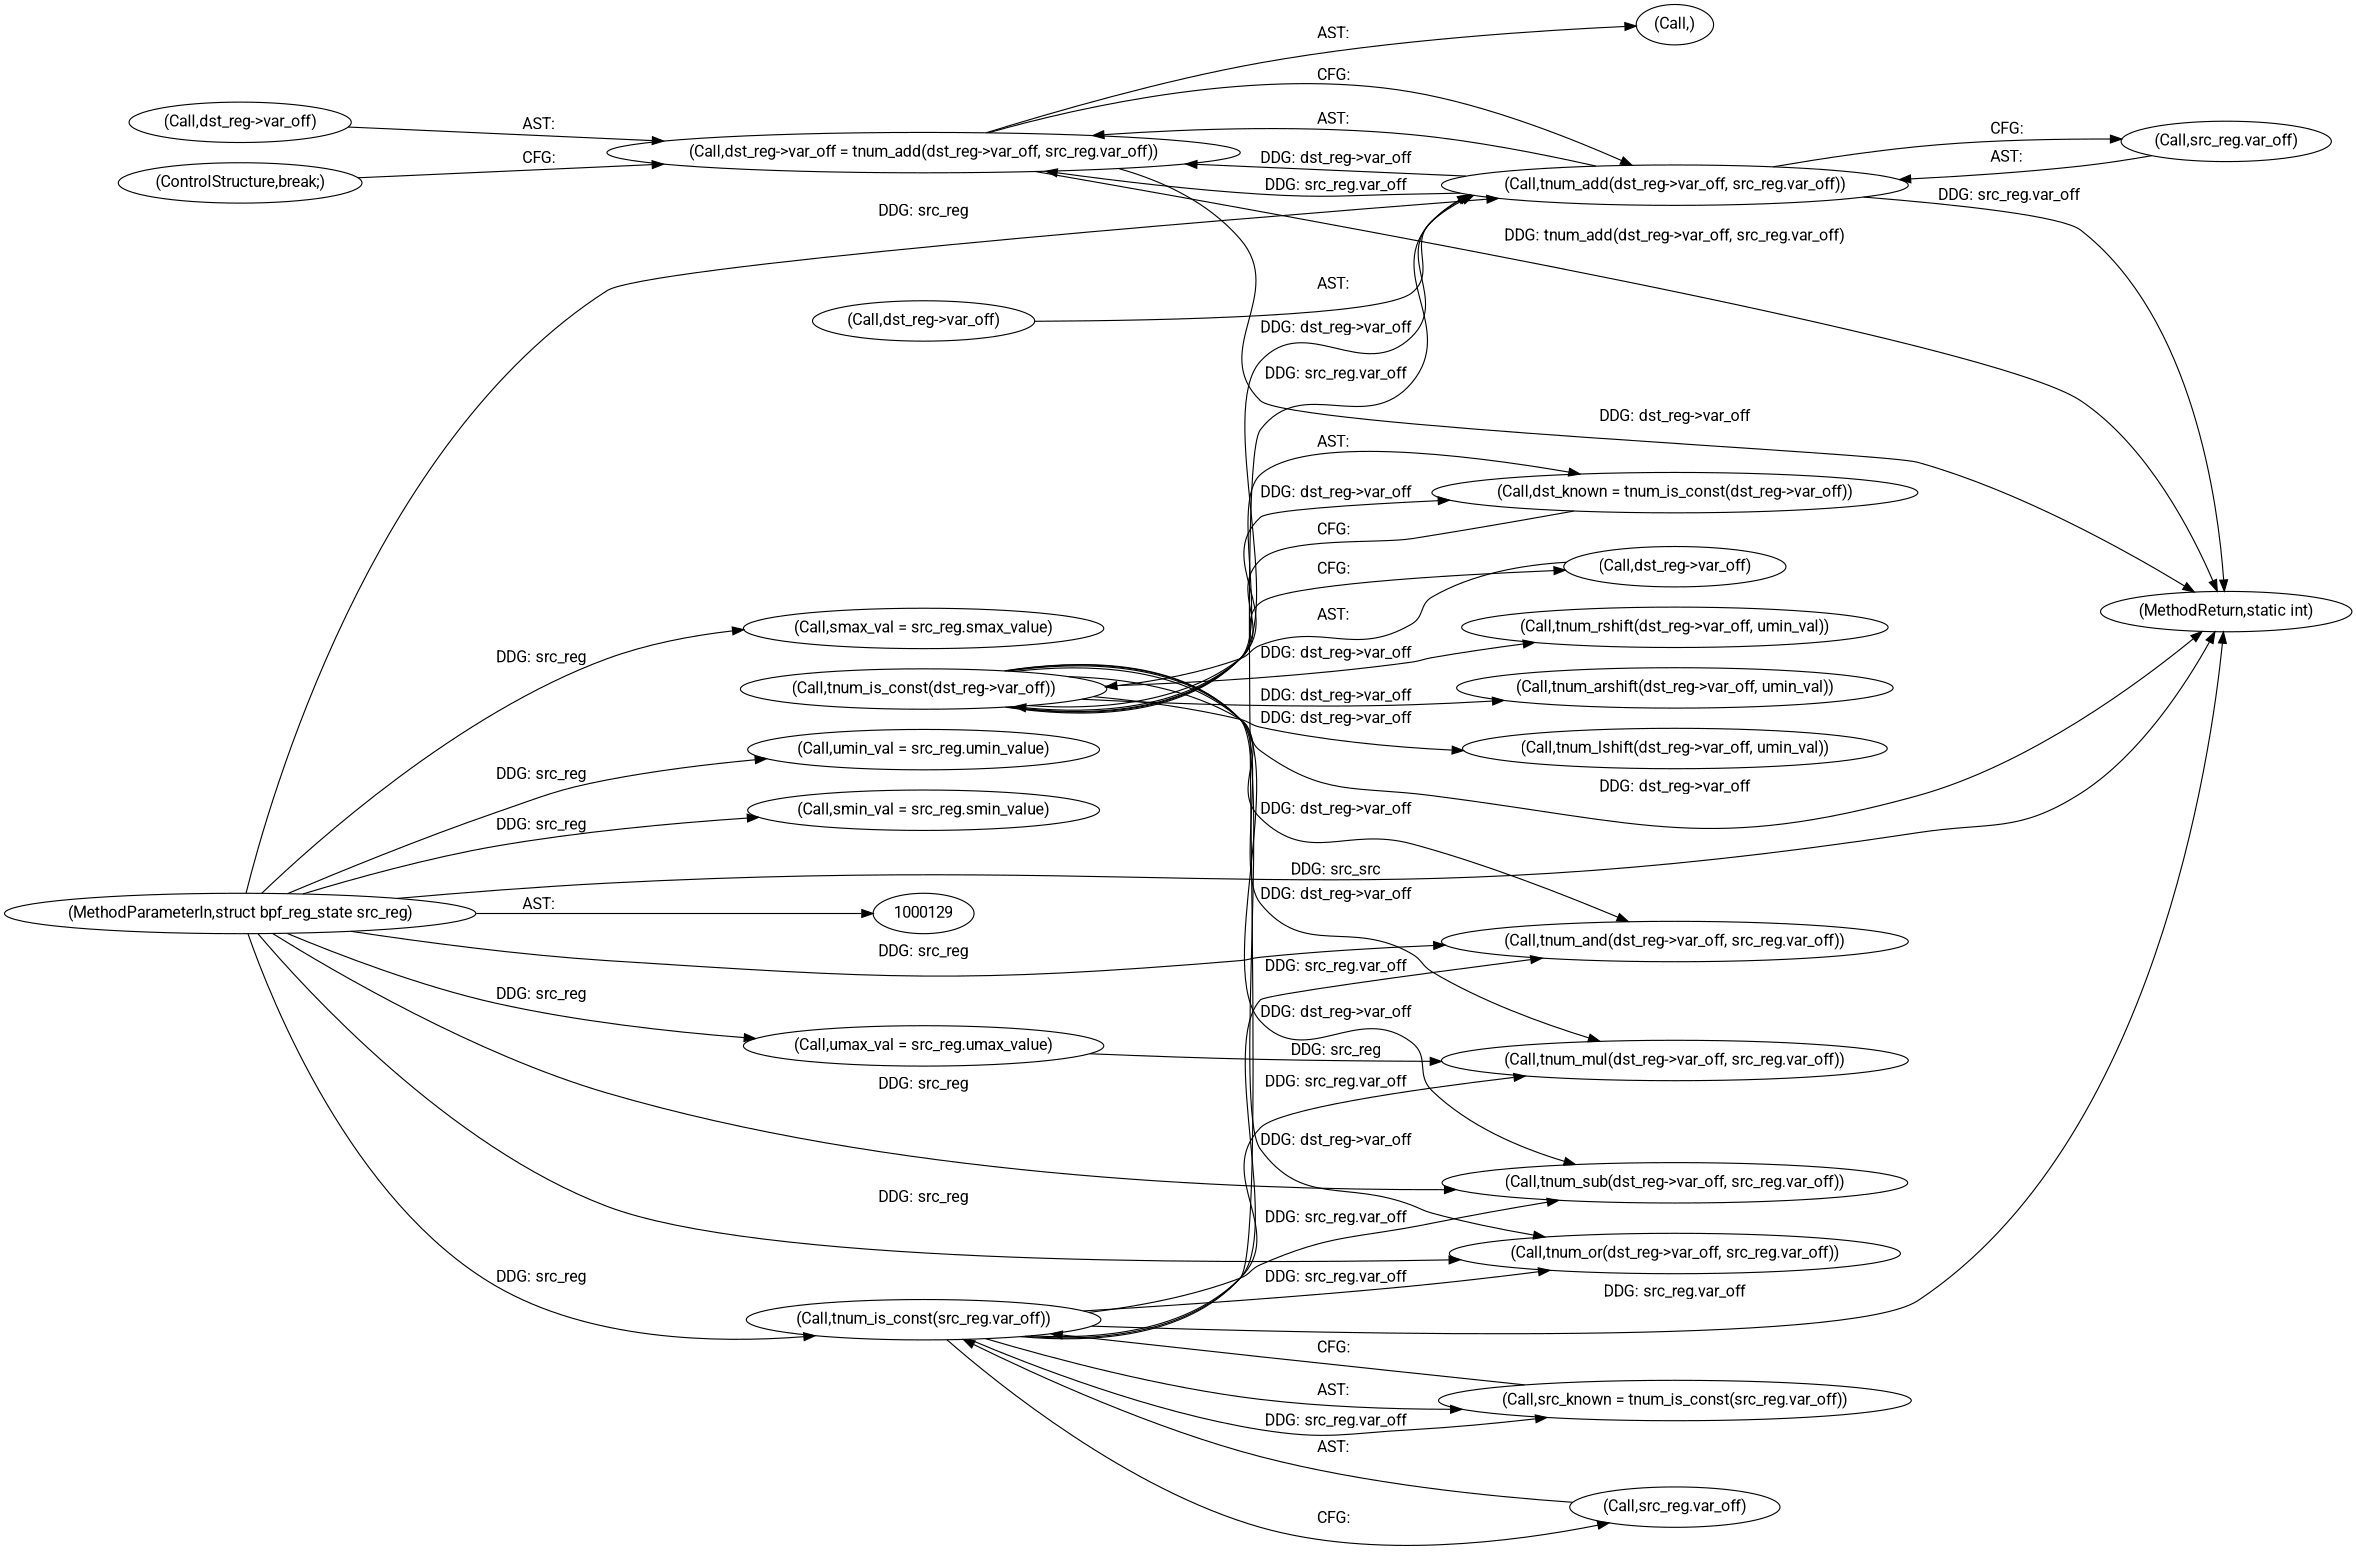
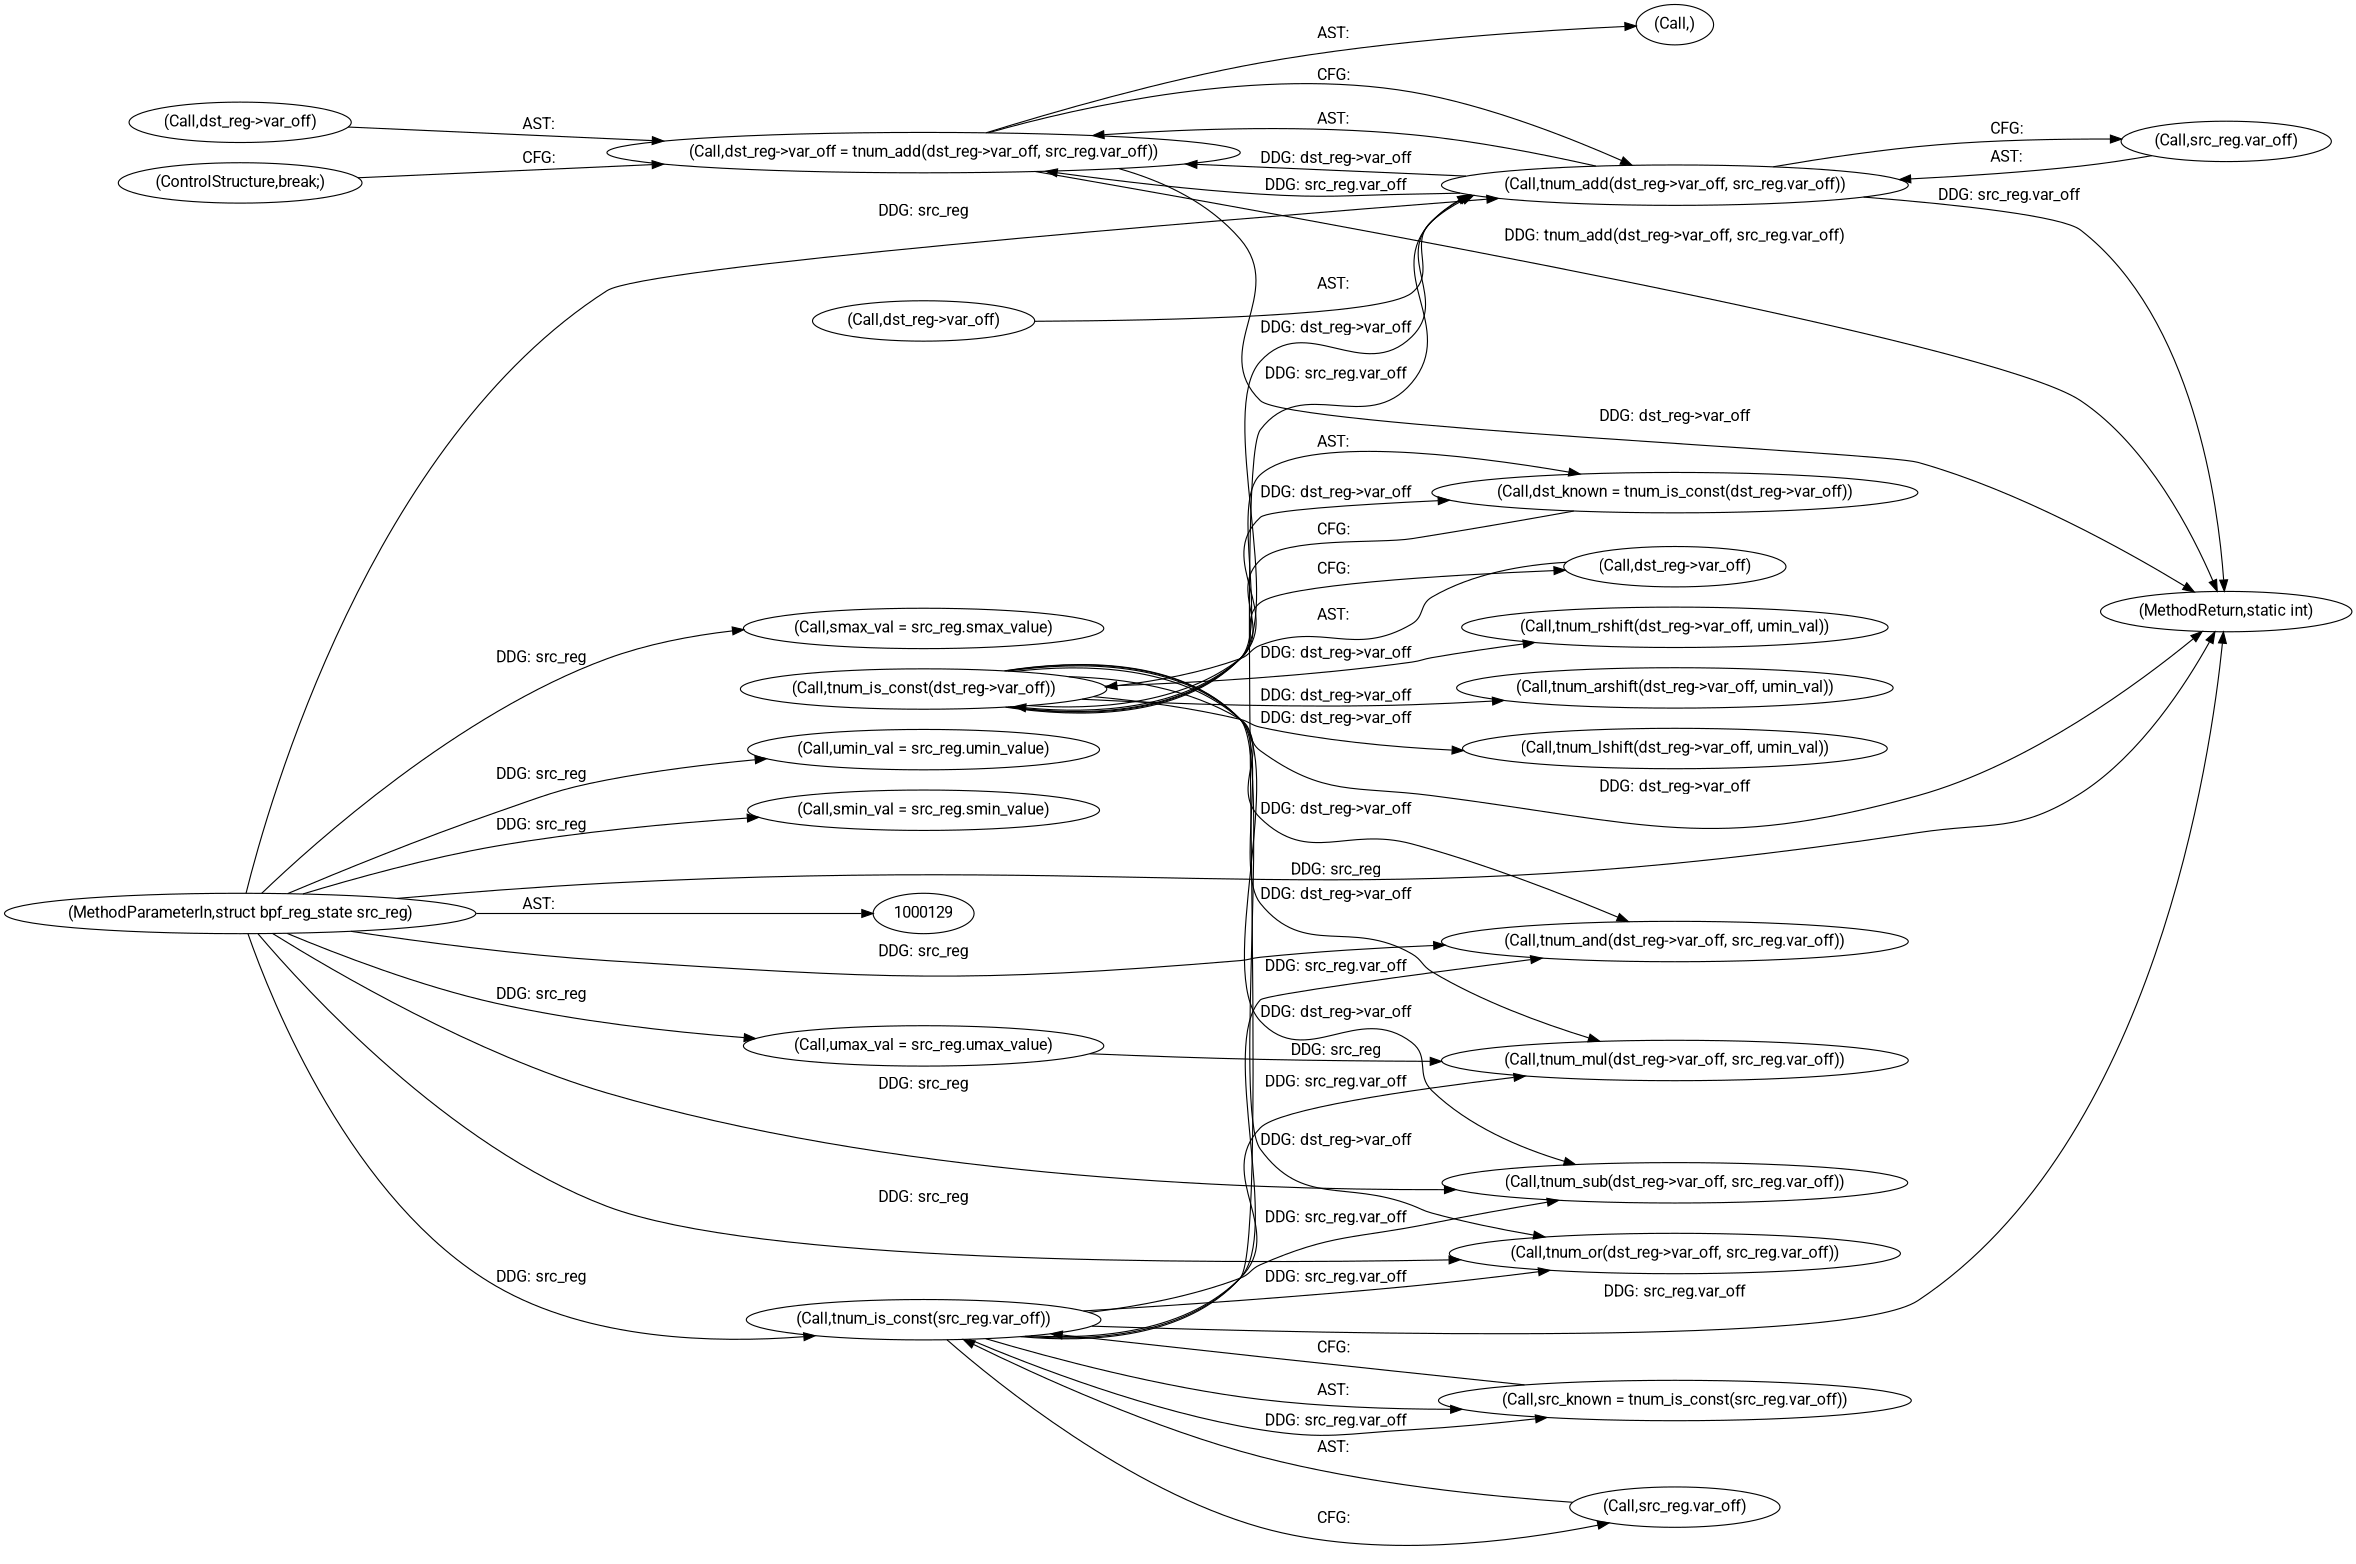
(1336, 870) -> (1336, 870)
